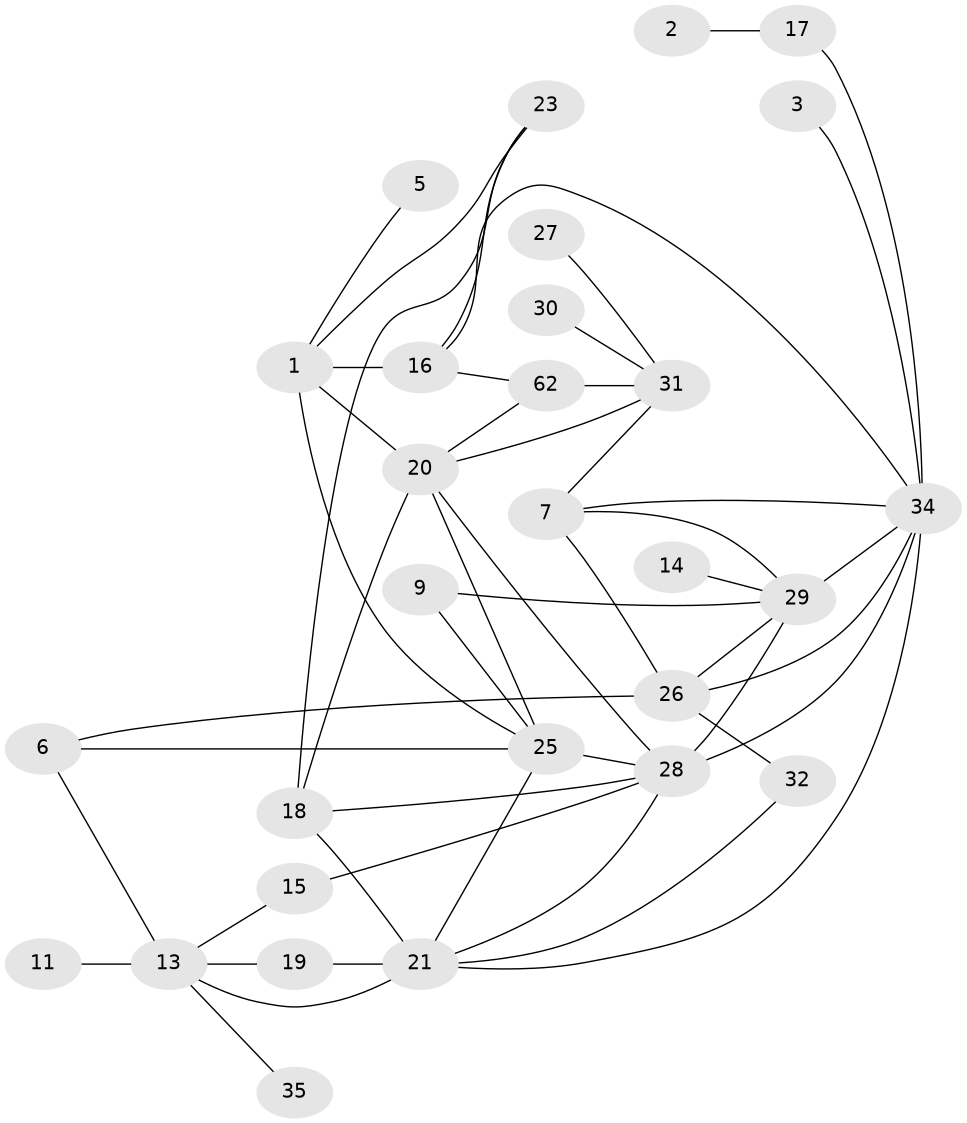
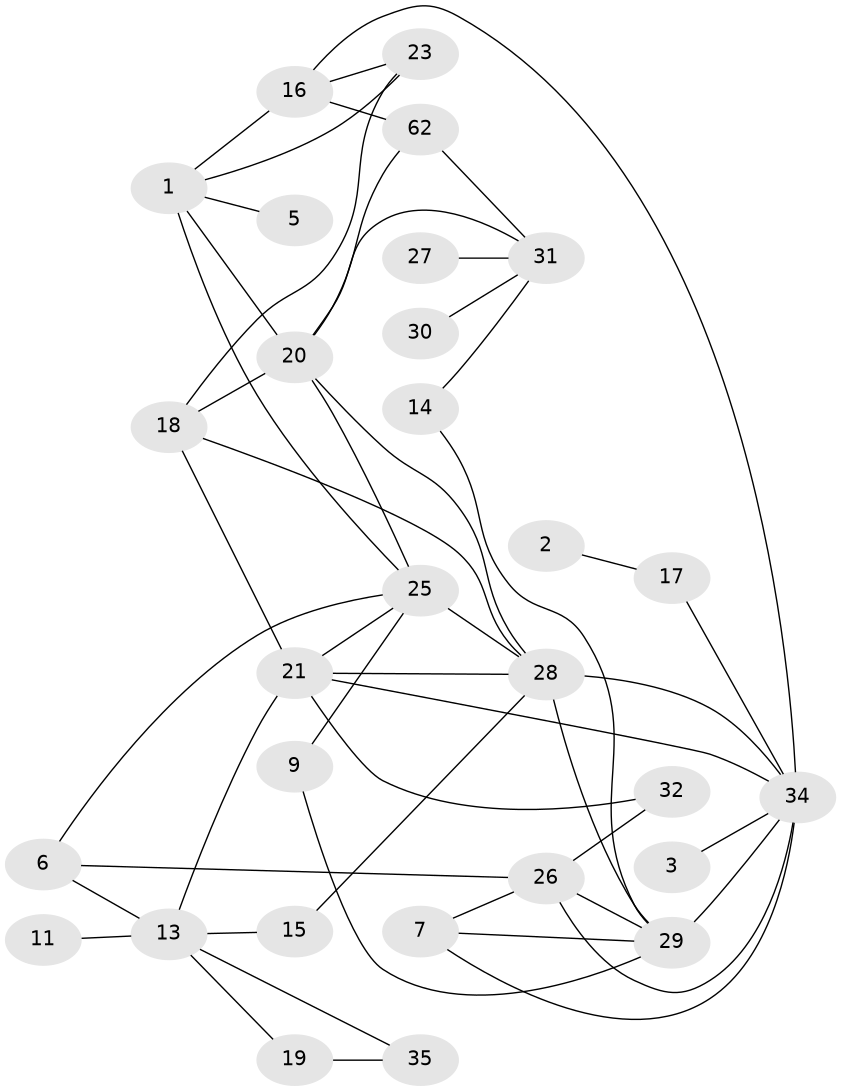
(609, 450) -> (487, 336)
(358, 964) -> (358, 1060)
